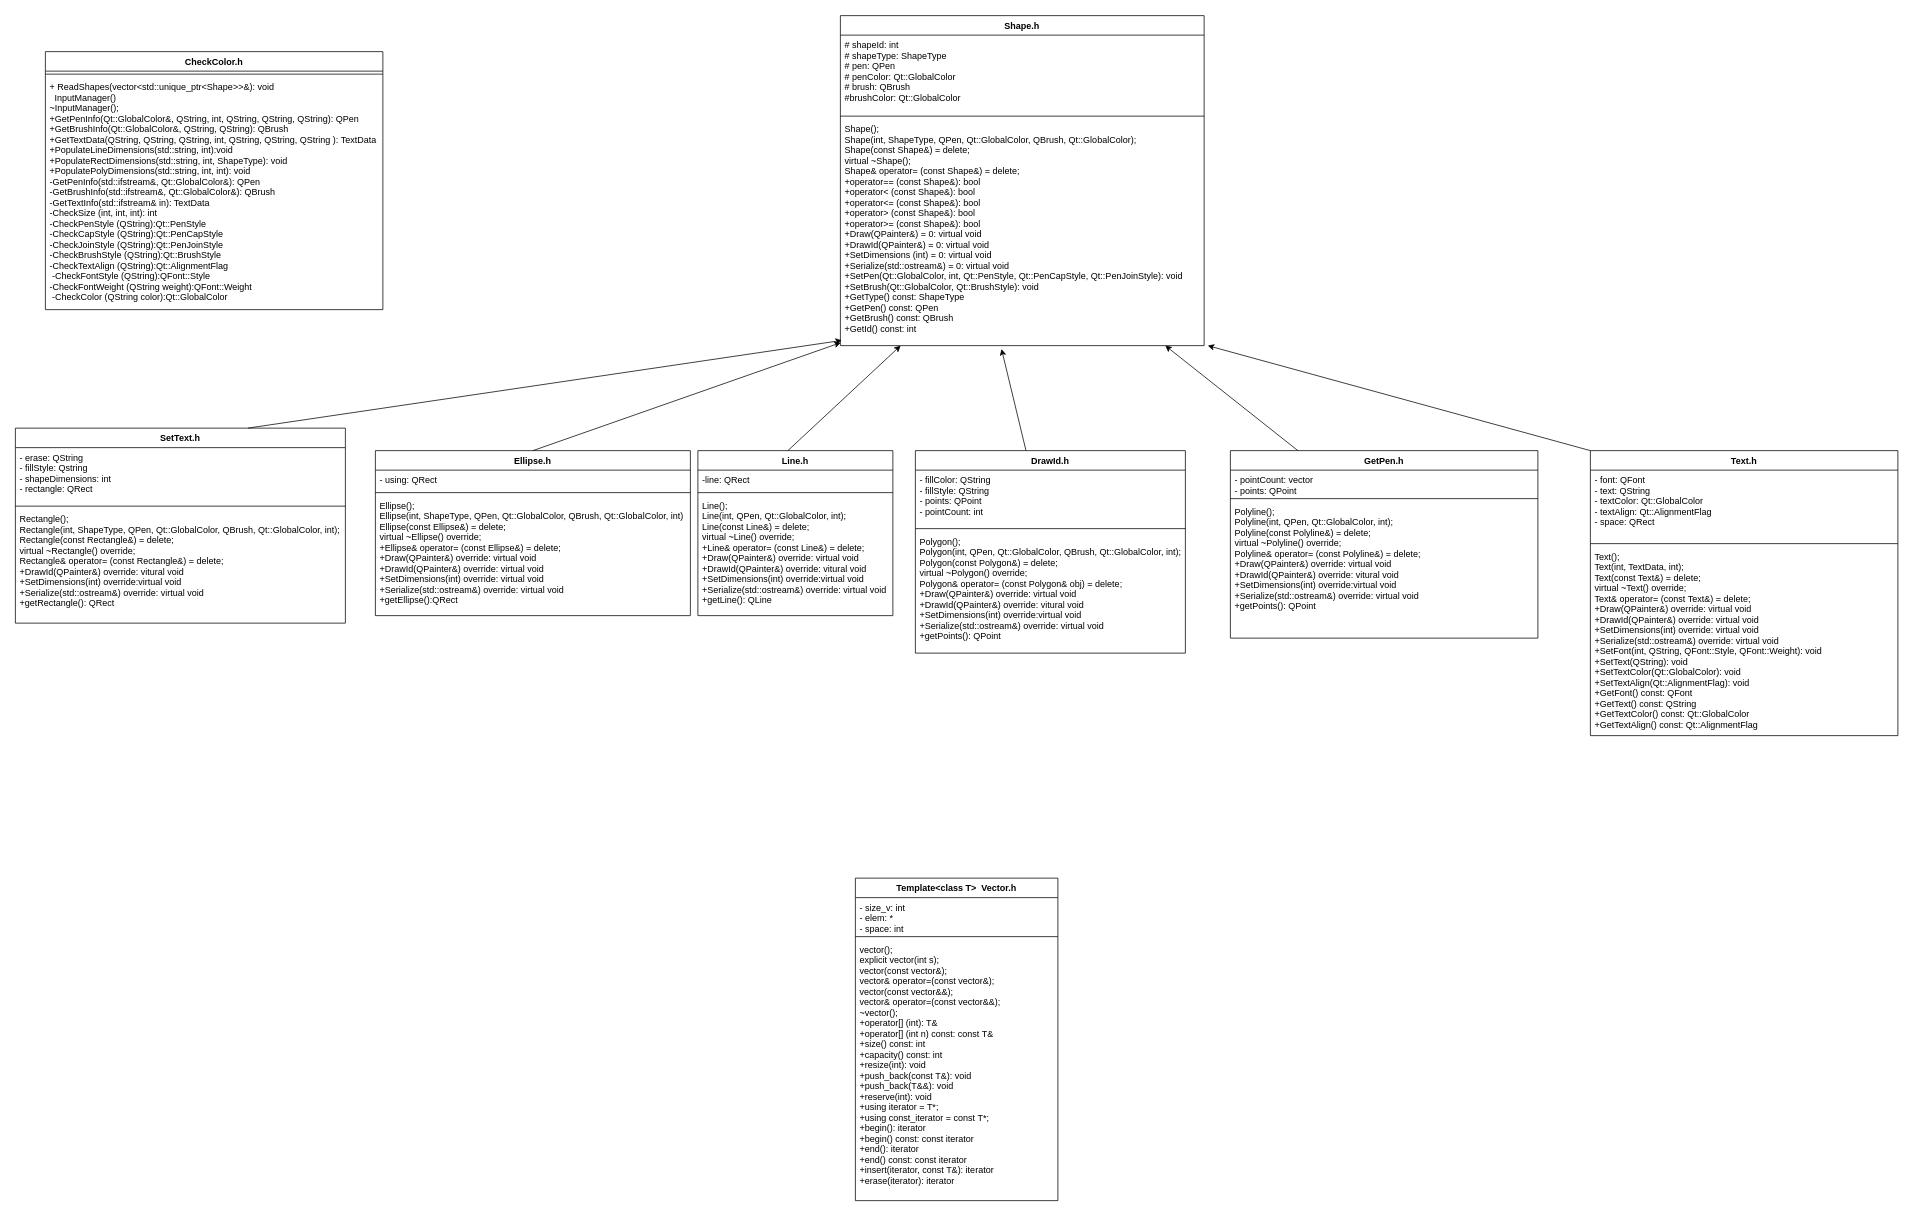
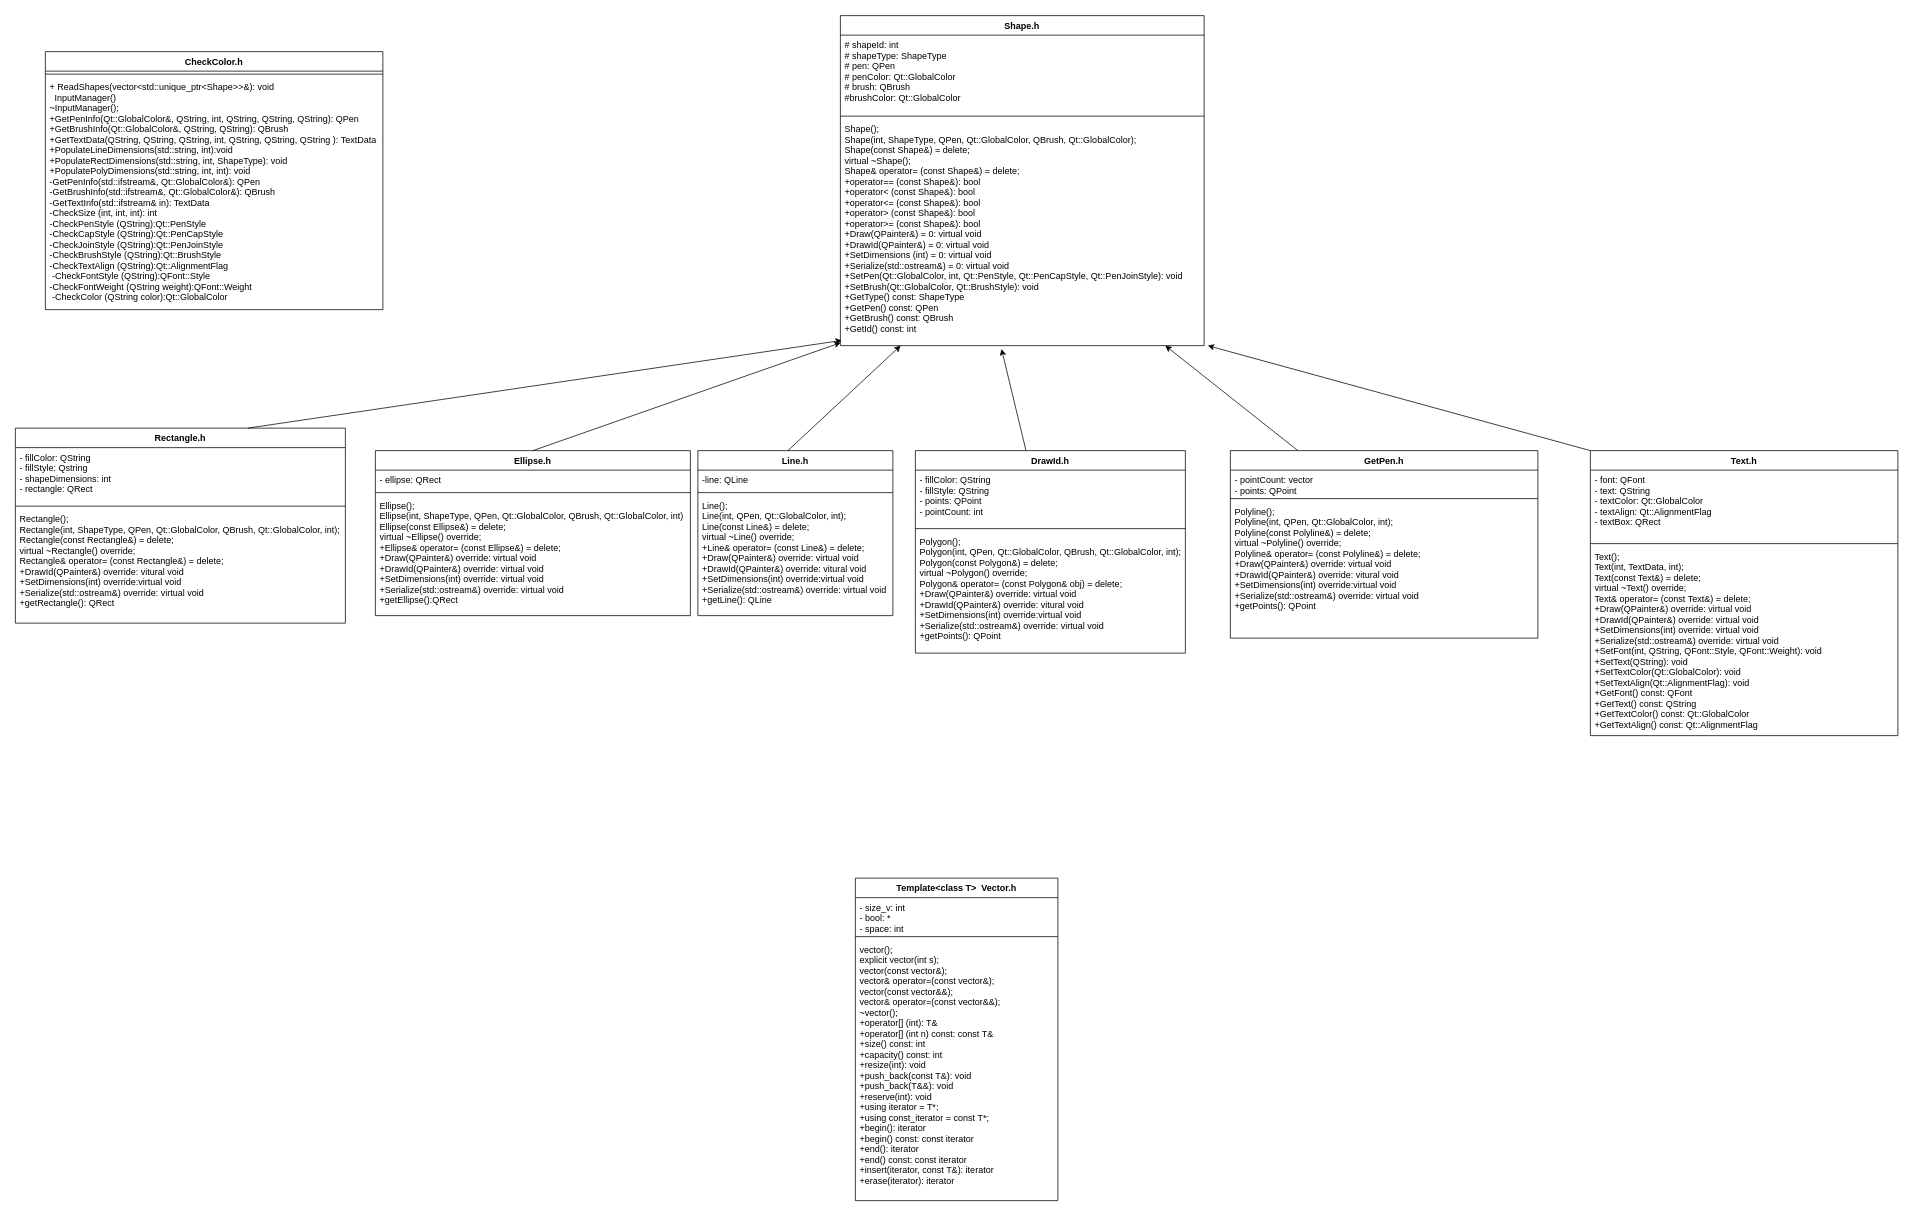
(180, 438) -> (180, 438)
(55, 458) -> (61, 458)
(410, 480) -> (413, 480)
(728, 480) -> (726, 480)
(1624, 480) -> (1624, 480)
(886, 908) -> (886, 908)
